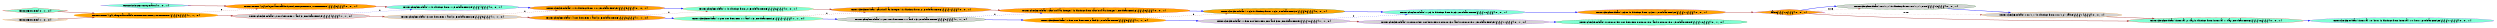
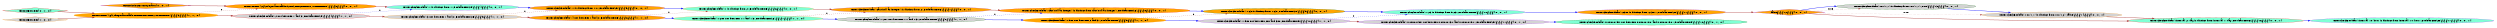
(146, 6) -> (146, 6)
